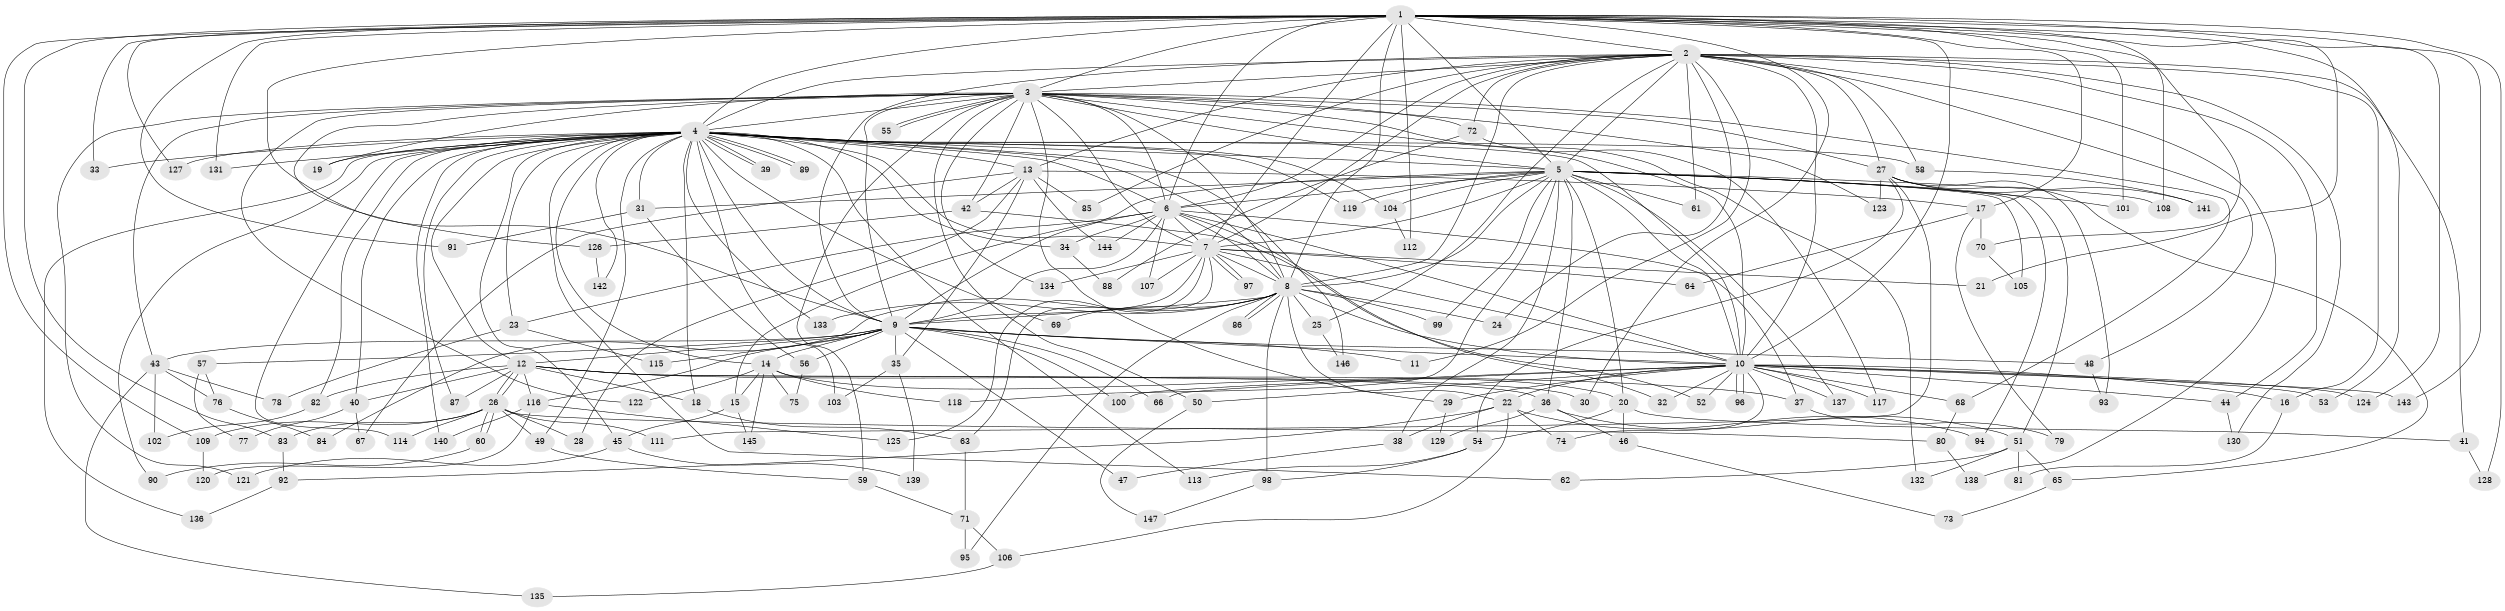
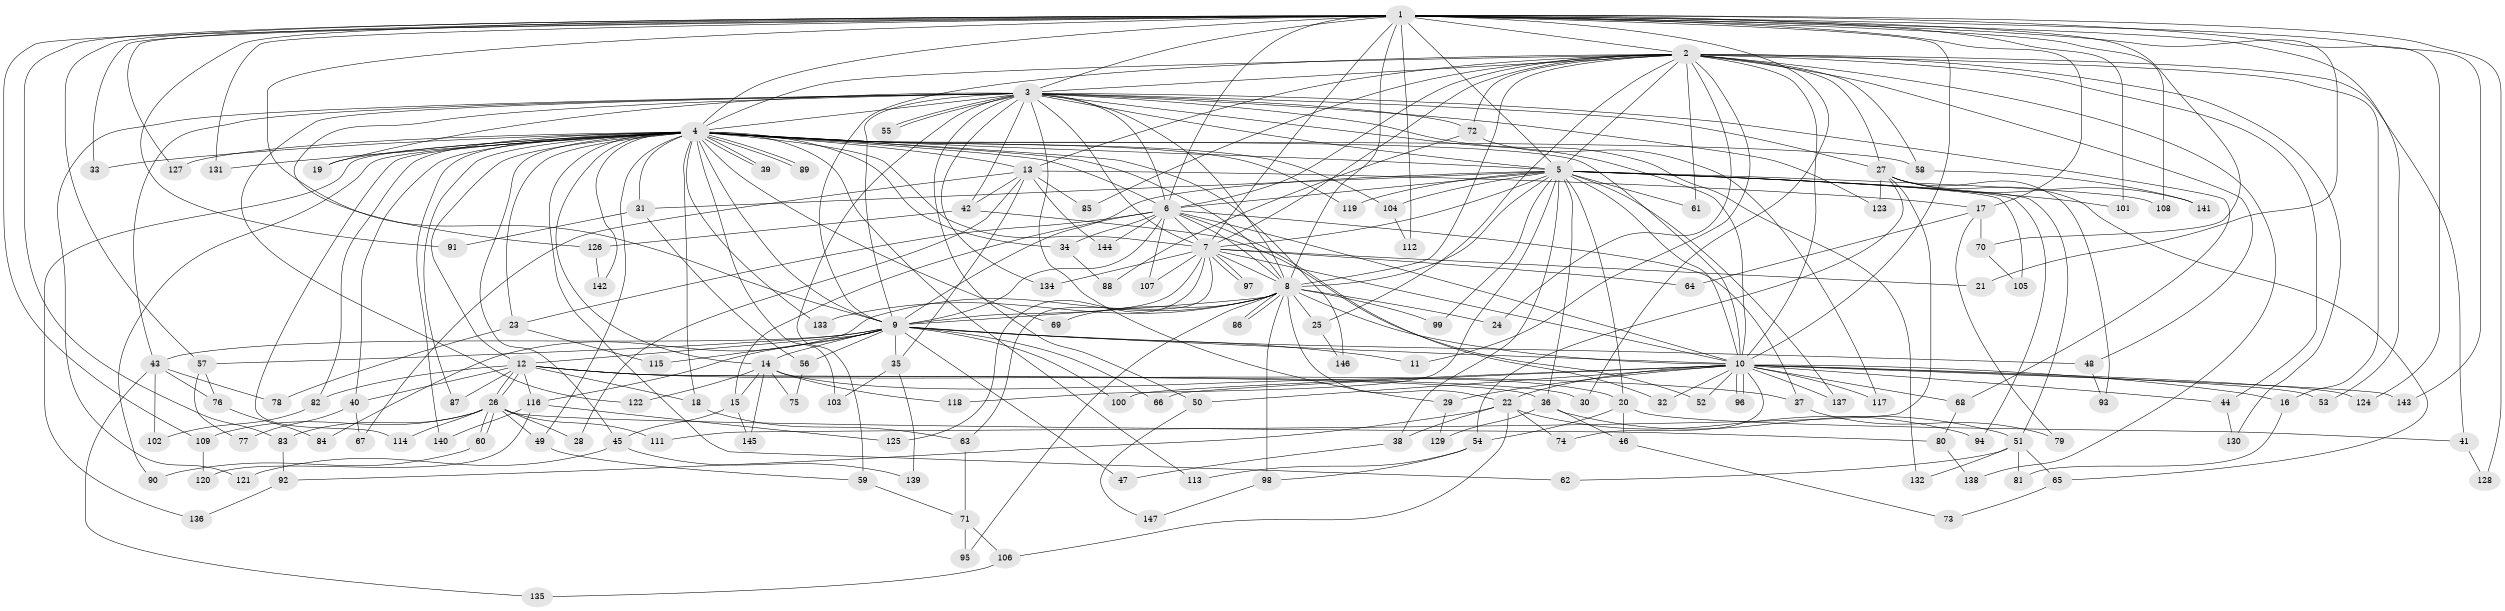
none -> (560, 22)
